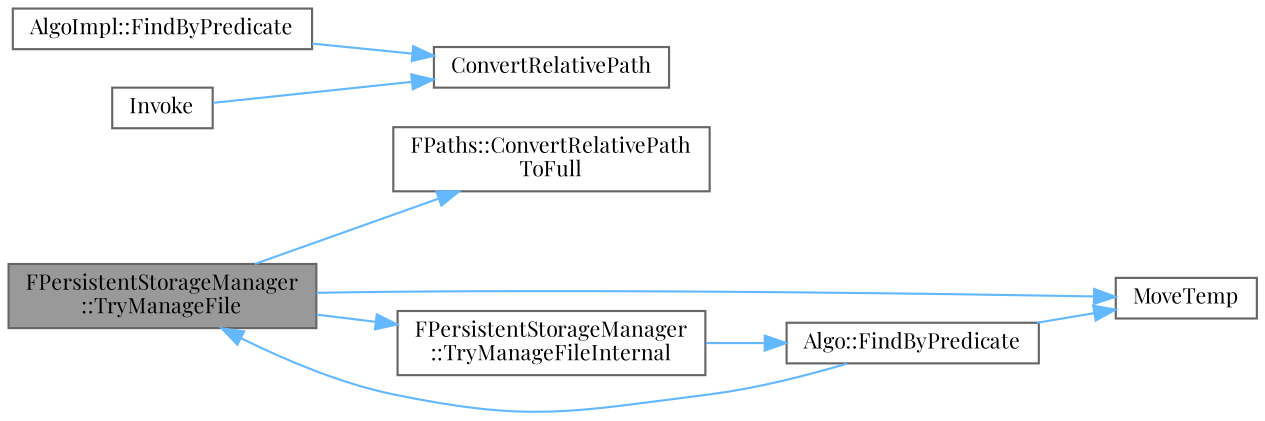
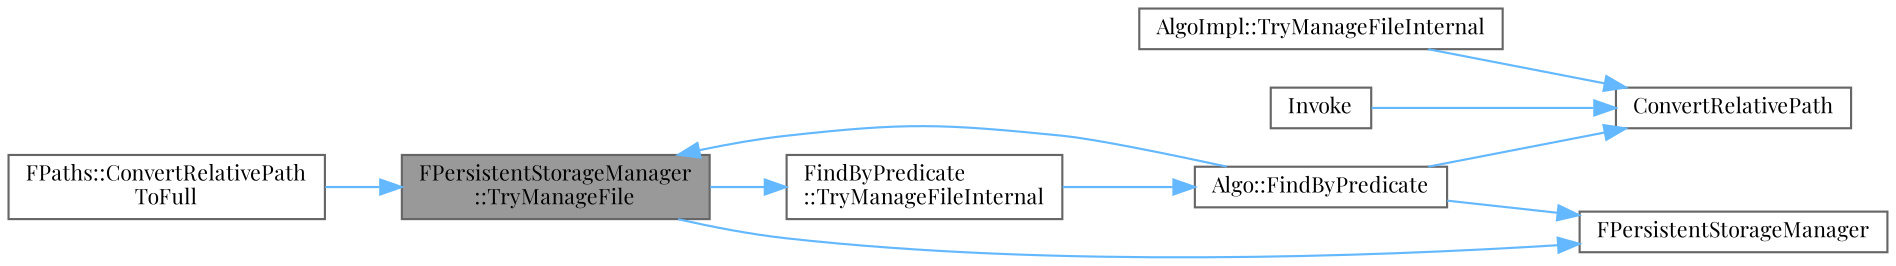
(162, 29) -> (1321, 29)
none -> (1516, 150)
(346, 231) -> (353, 187)
(1186, 298) -> (1734, 232)
(551, 343) -> (924, 187)
